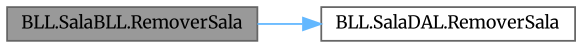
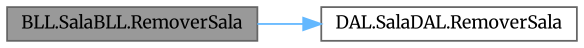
(448, 24) -> (449, 24)
